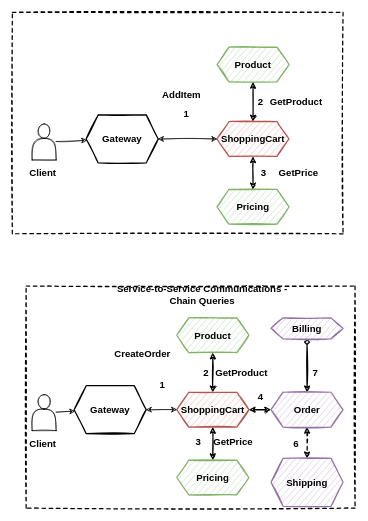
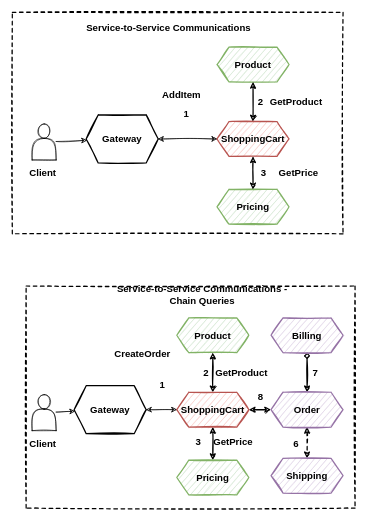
none -> (169, 27)
(307, 328) -> (307, 335)
(261, 397) -> (261, 397)
(307, 482) -> (307, 476)
